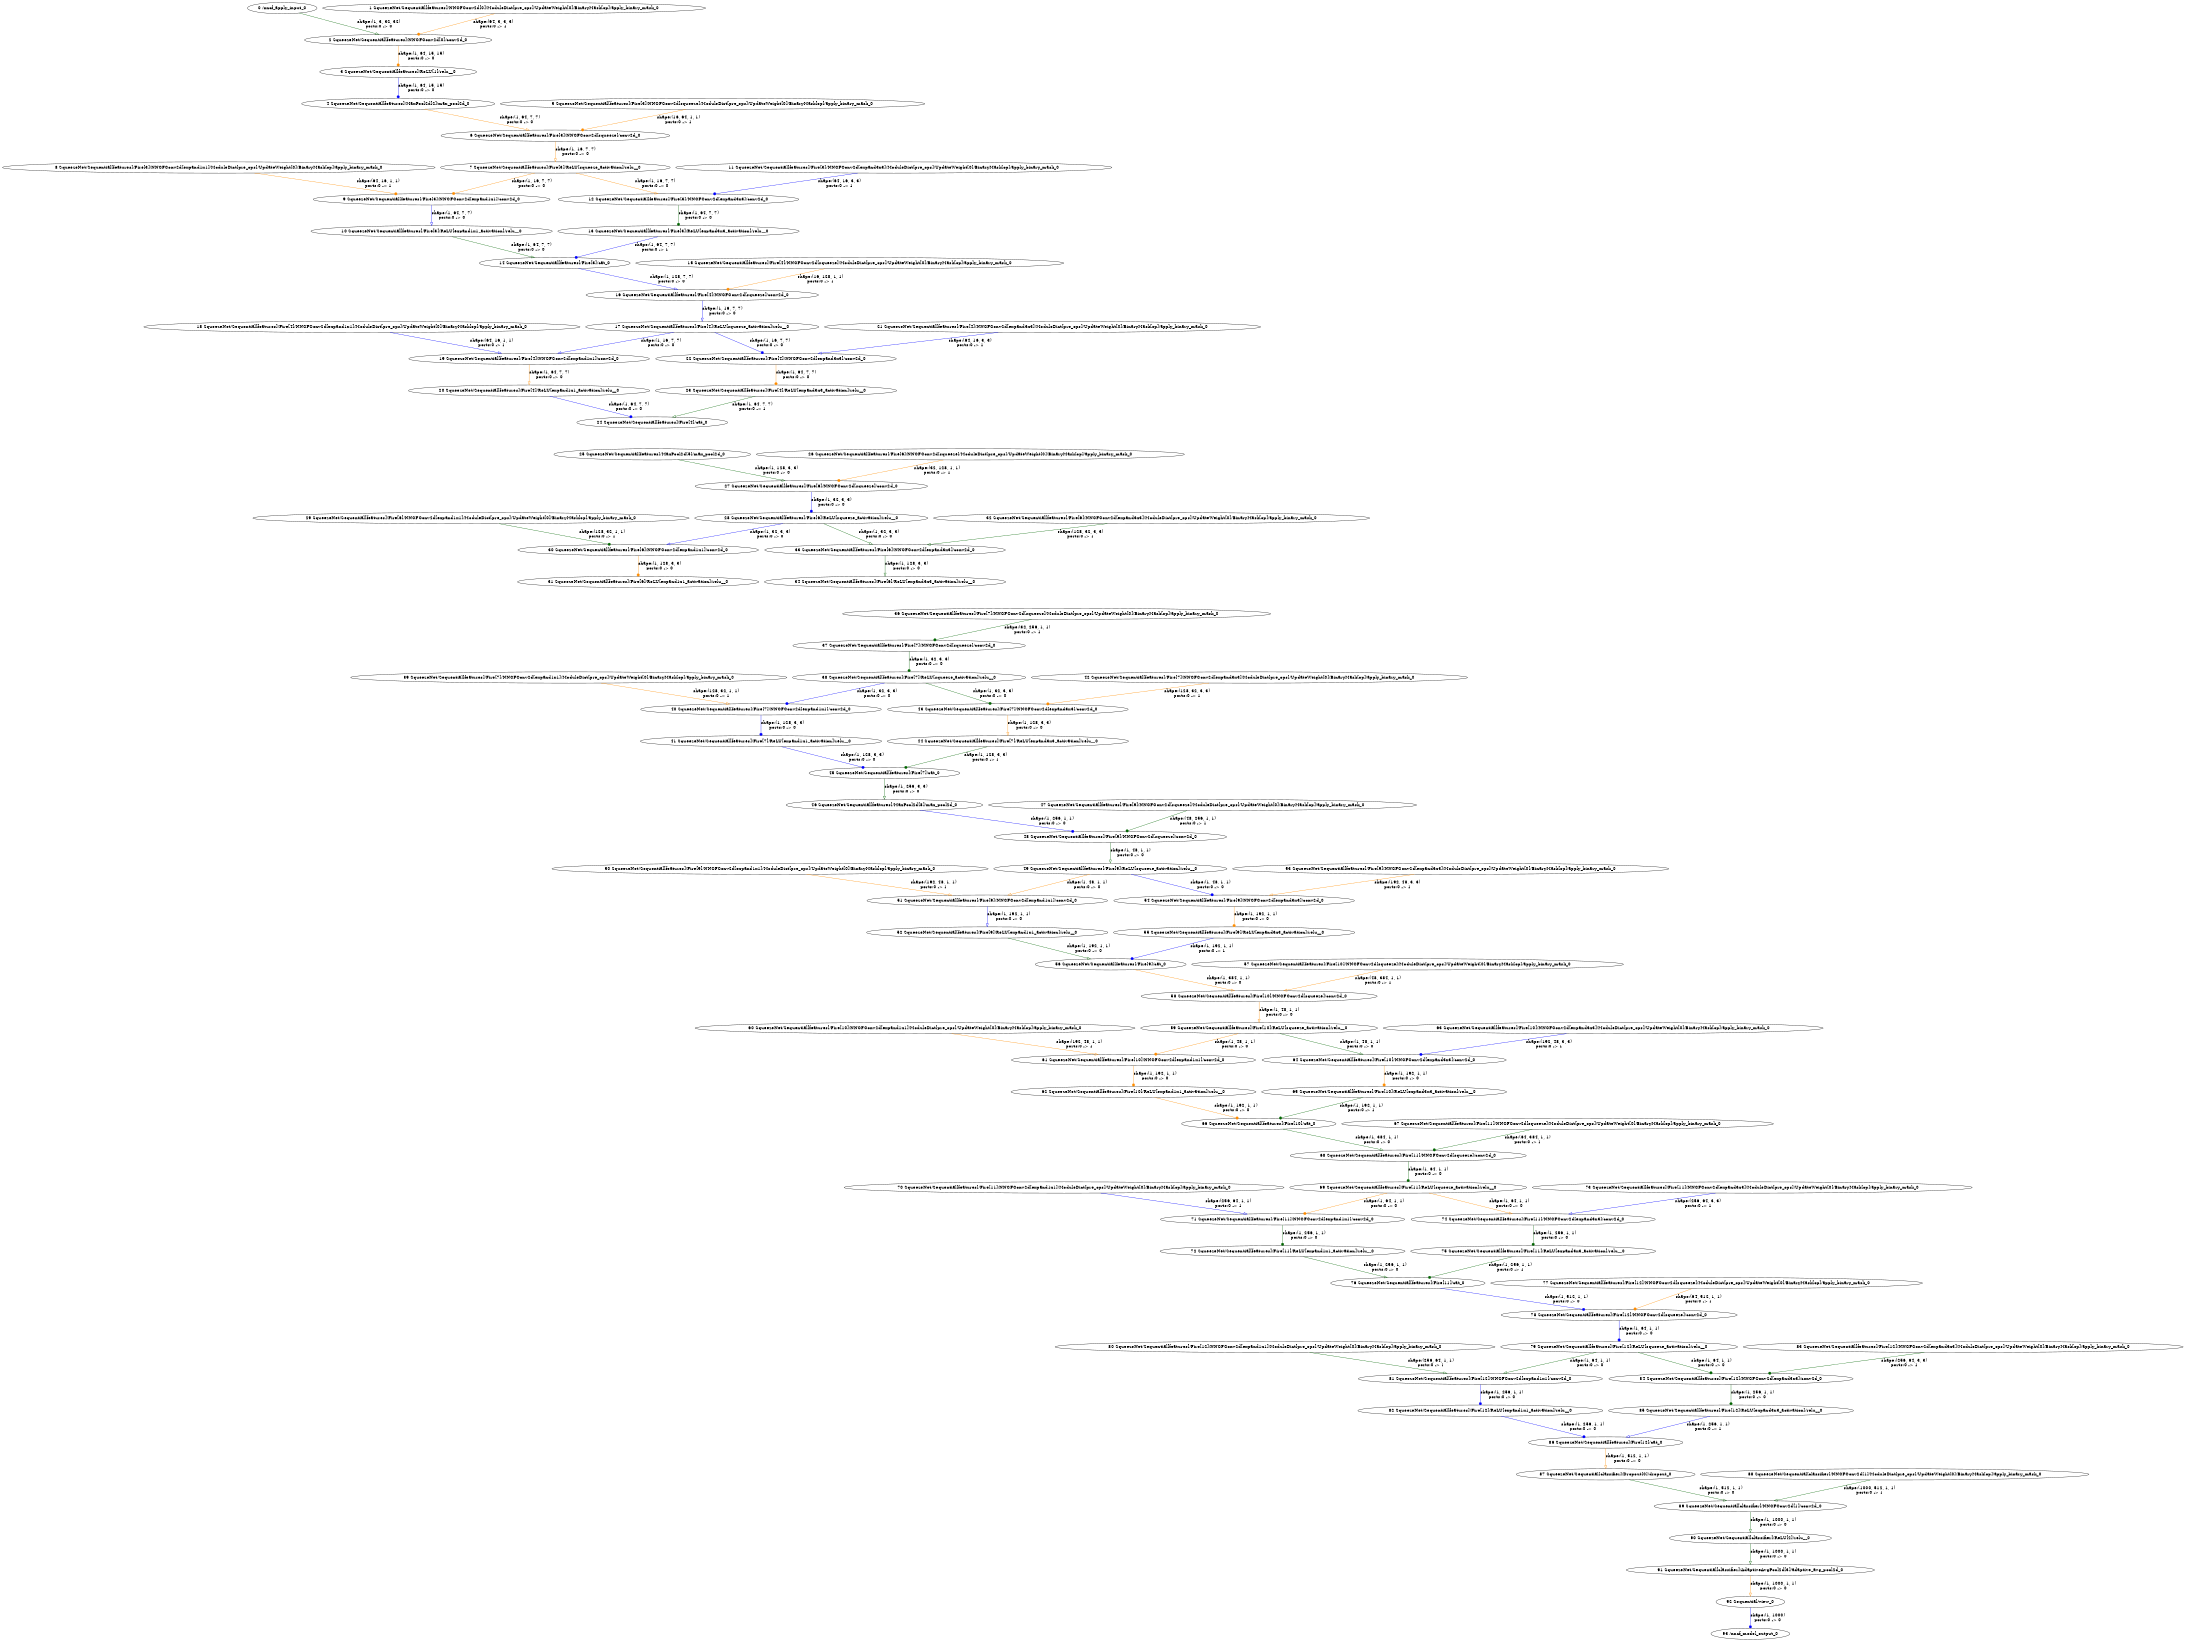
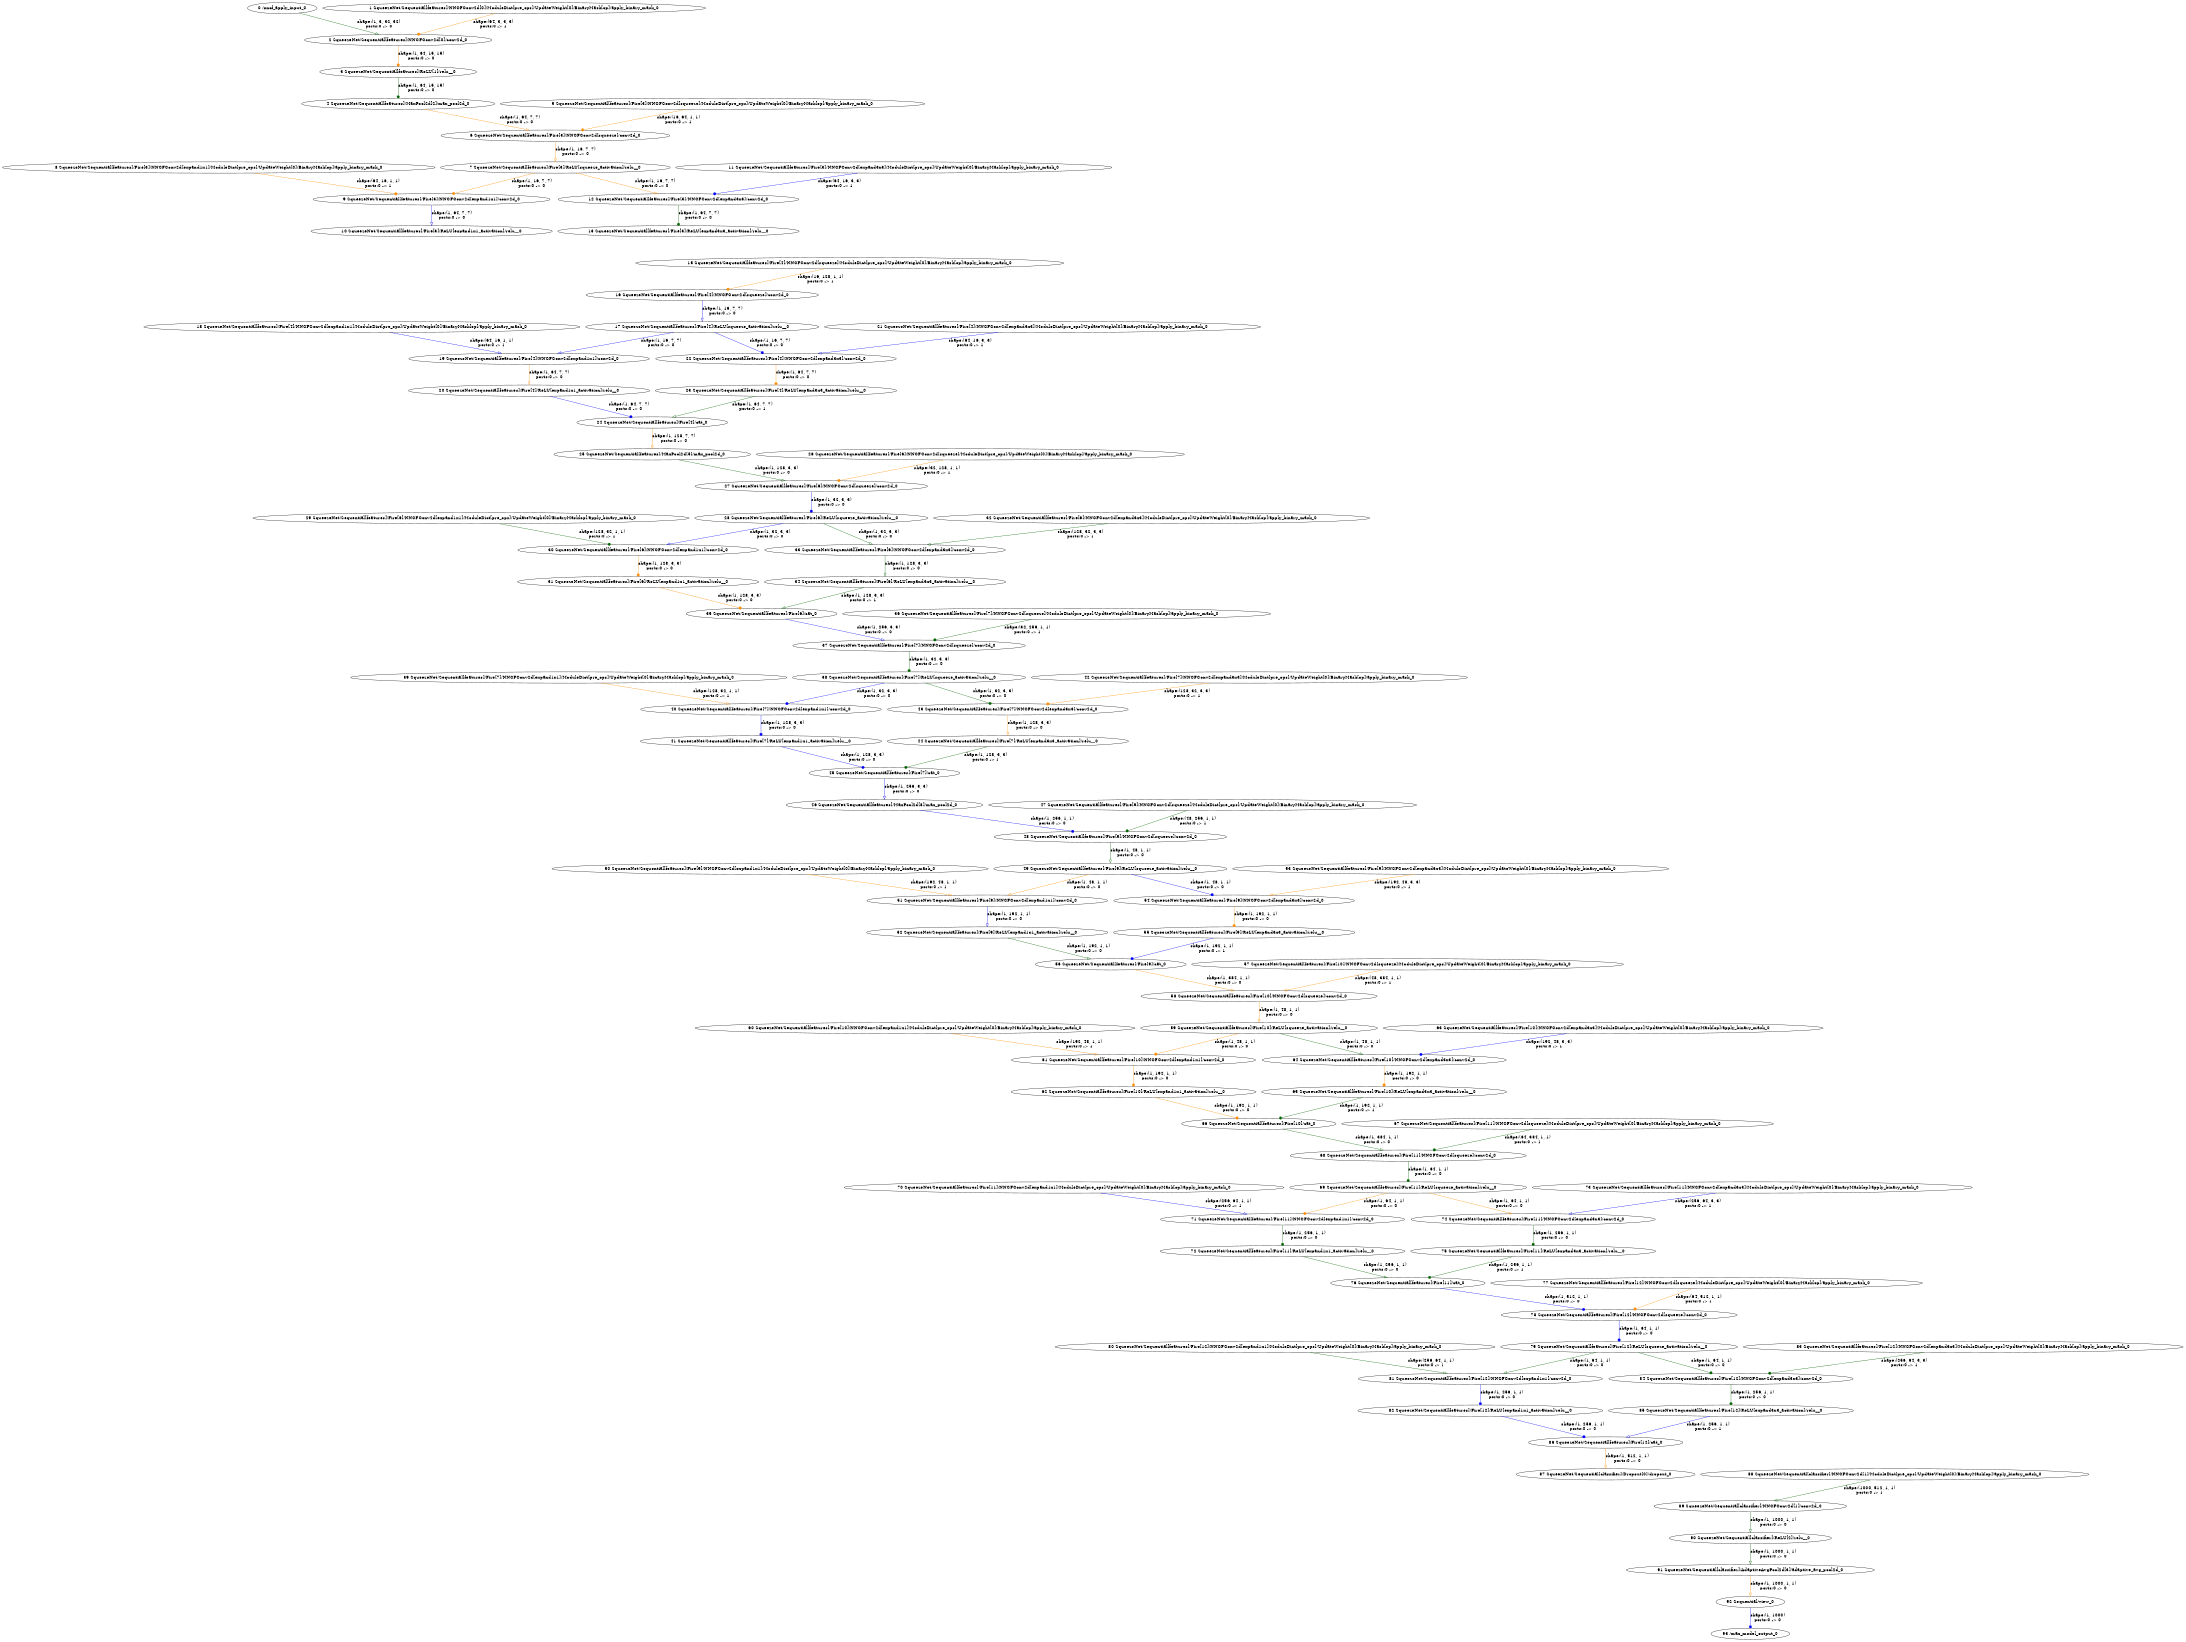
(398, 87) -> (398, 87)
(555, 263) -> none
none -> (652, 437)
none -> (762, 614)
(884, 787) -> (884, 787)
(1676, 1490) -> none
(1750, 1634) -> (1750, 1634)
